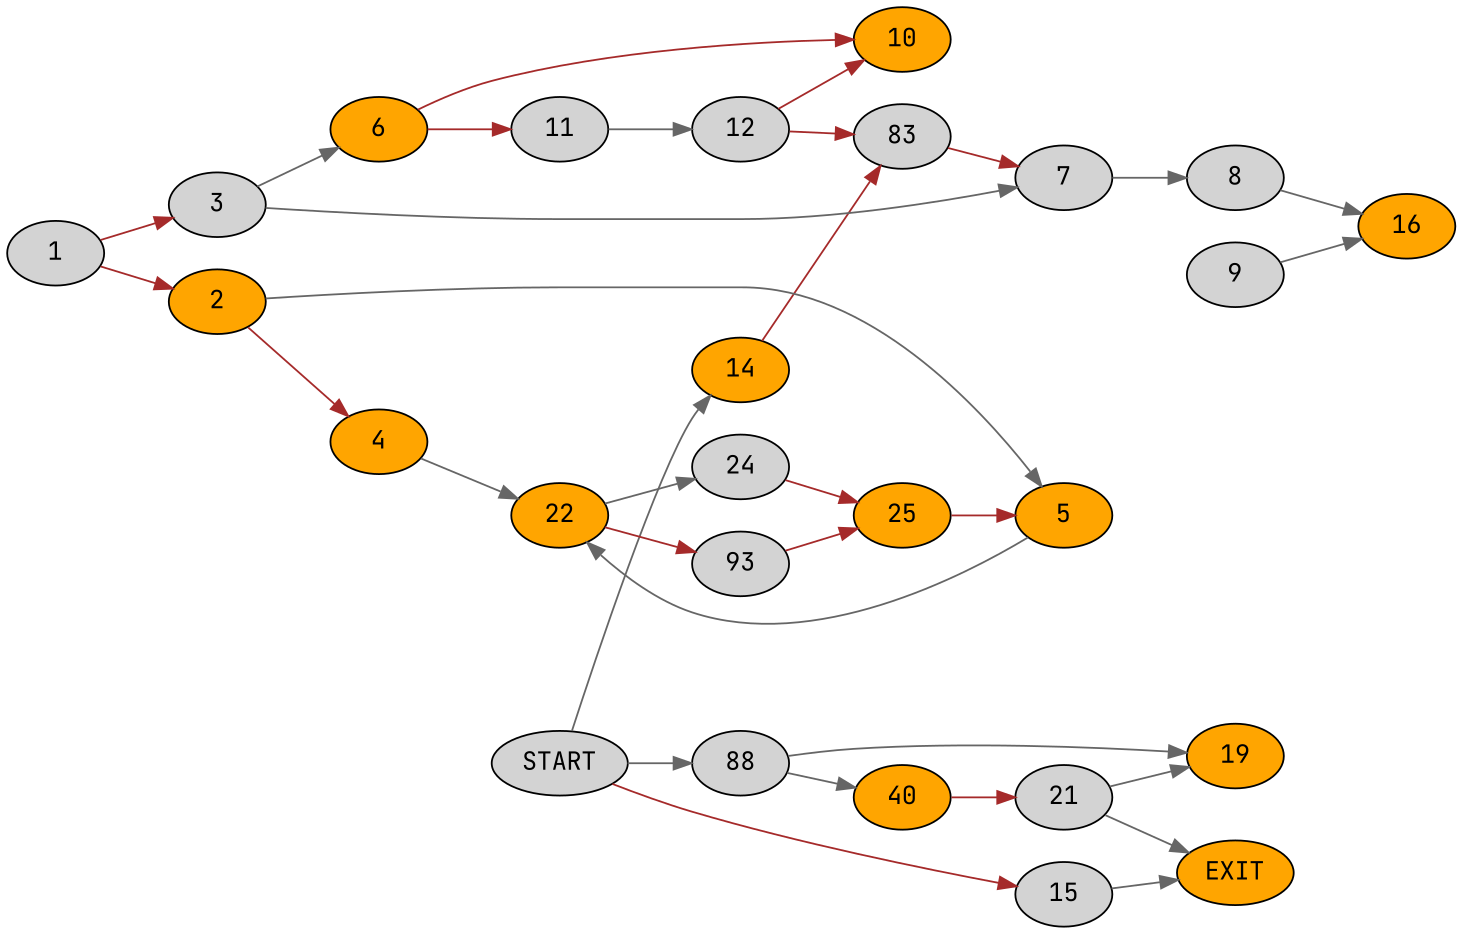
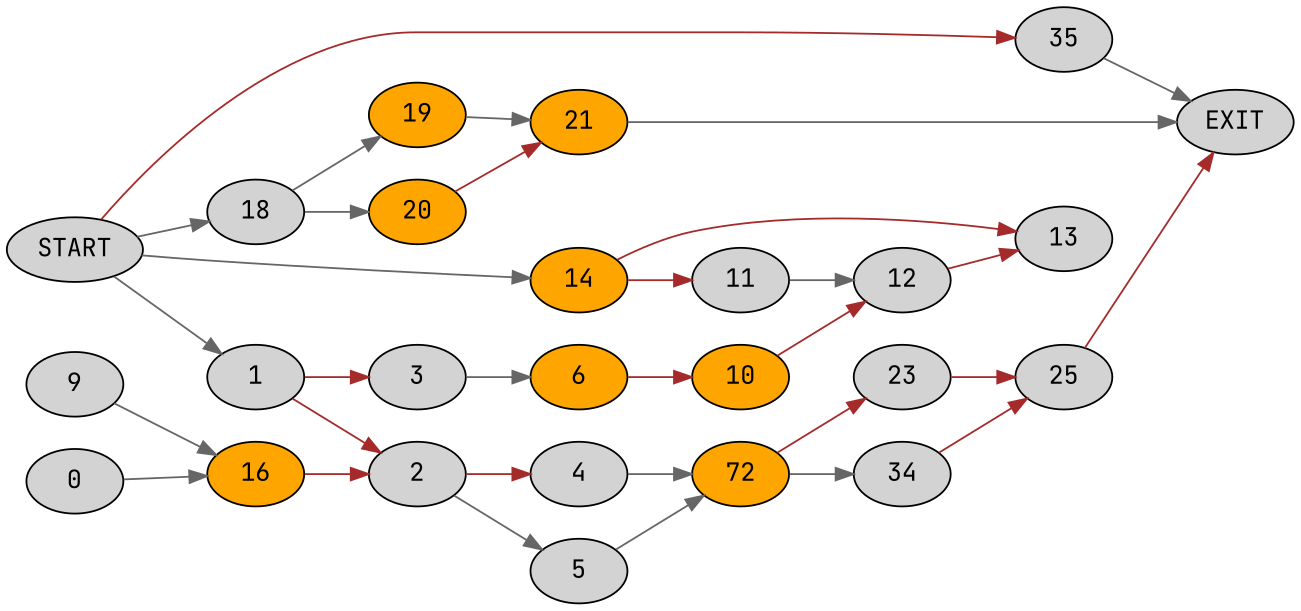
(813, 89) -> (814, 333)
(460, 129) -> (651, 280)
(902, 136) -> (1064, 239)
(1064, 178) -> none
(1235, 178) -> (75, 481)
(217, 302) -> (417, 474)
none -> (160, 310)
(379, 442) -> (579, 474)
(741, 467) -> (902, 474)
none -> (328, 474)
(560, 515) -> (741, 474)
(902, 515) -> (1064, 377)
(974, 515) -> (1144, 258)
(1064, 515) -> (579, 571)
(741, 564) -> (902, 377)
(741, 763) -> (256, 212)
(1140, 779) -> (489, 118)
(902, 797) -> (417, 212)
(1064, 797) -> (579, 122)
(1235, 873) -> (1235, 122)
(1064, 894) -> (1064, 40)
